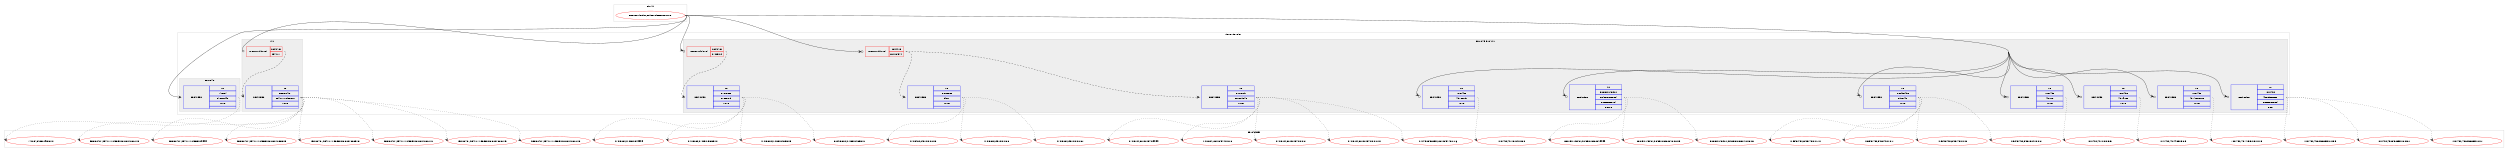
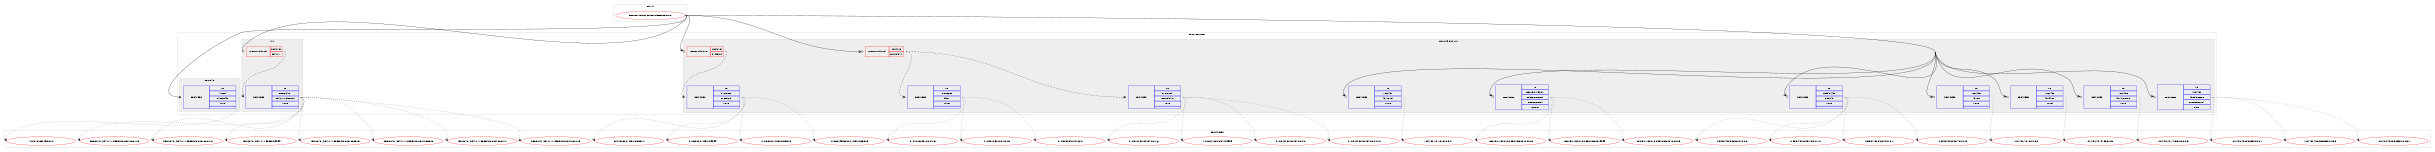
(776, 141) -> (850, 141)
(1070, 141) -> (923, 141)
(1217, 141) -> none
(1438, 141) -> (1144, 141)
